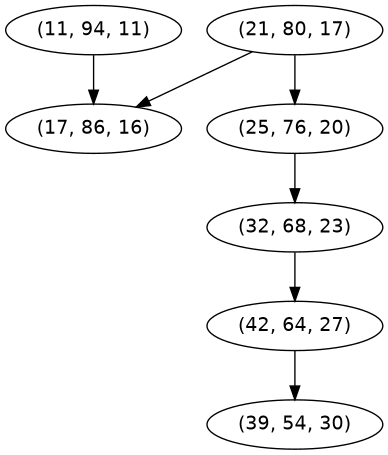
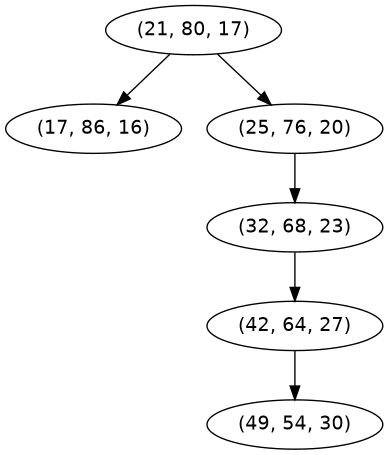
(94, 30) -> none
(295, 425) -> (295, 425)
